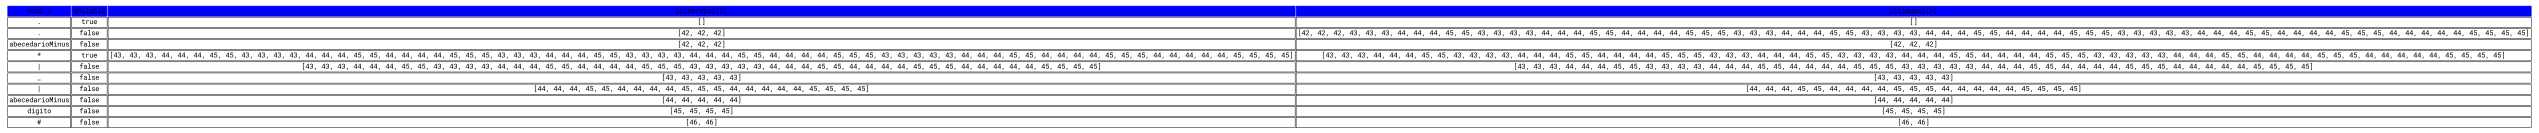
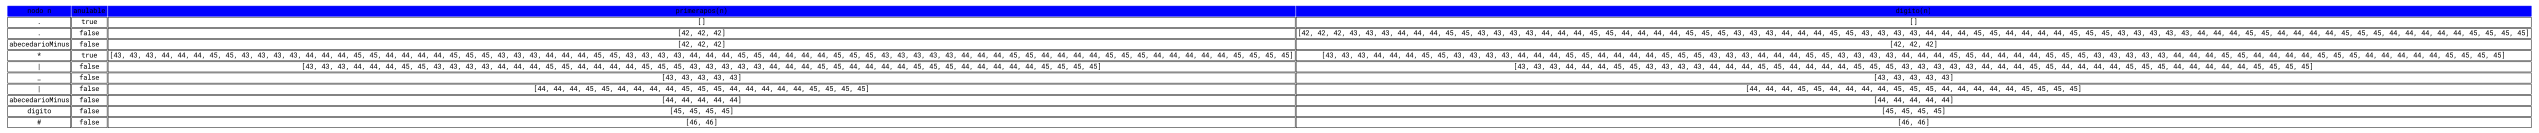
(1914, 11) -> (1914, 11)
